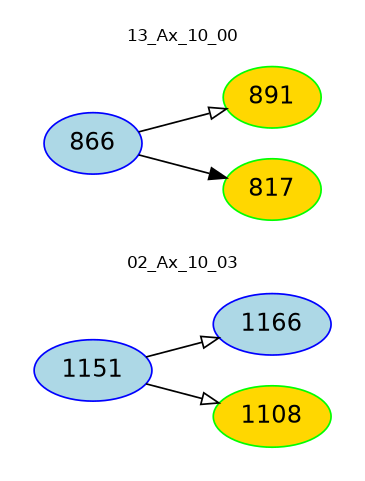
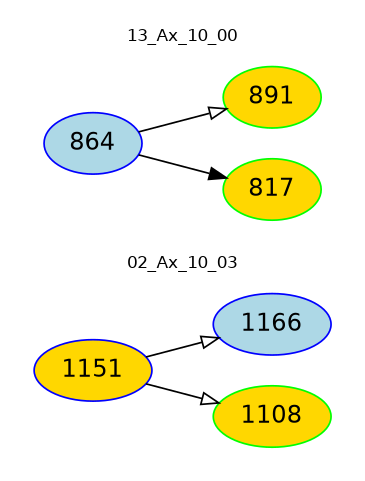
(93, 143) -> (93, 143)
(93, 370) -> (93, 370)
